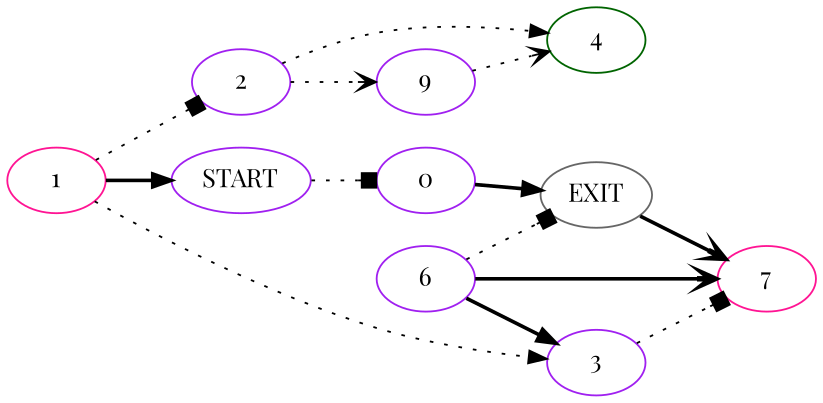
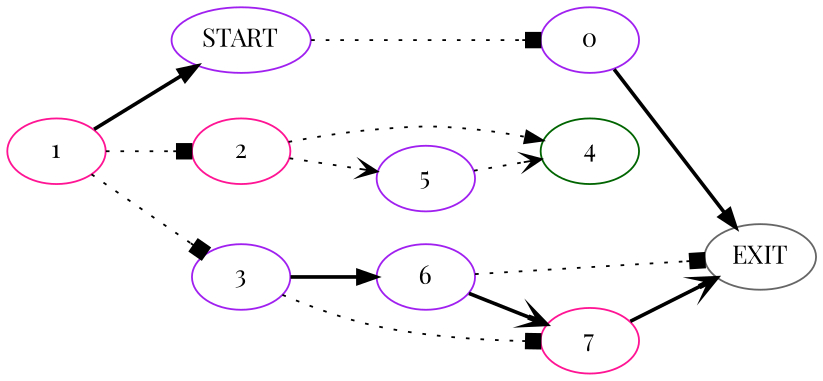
(241, 82) -> (241, 151)
(426, 82) -> (426, 179)
(675, 234) -> (666, 304)
(304, 302) -> (141, 209)
(503, 317) -> (324, 277)
